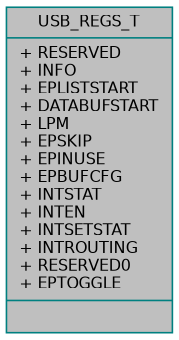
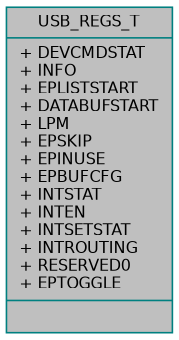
(71, 53) -> (83, 53)
